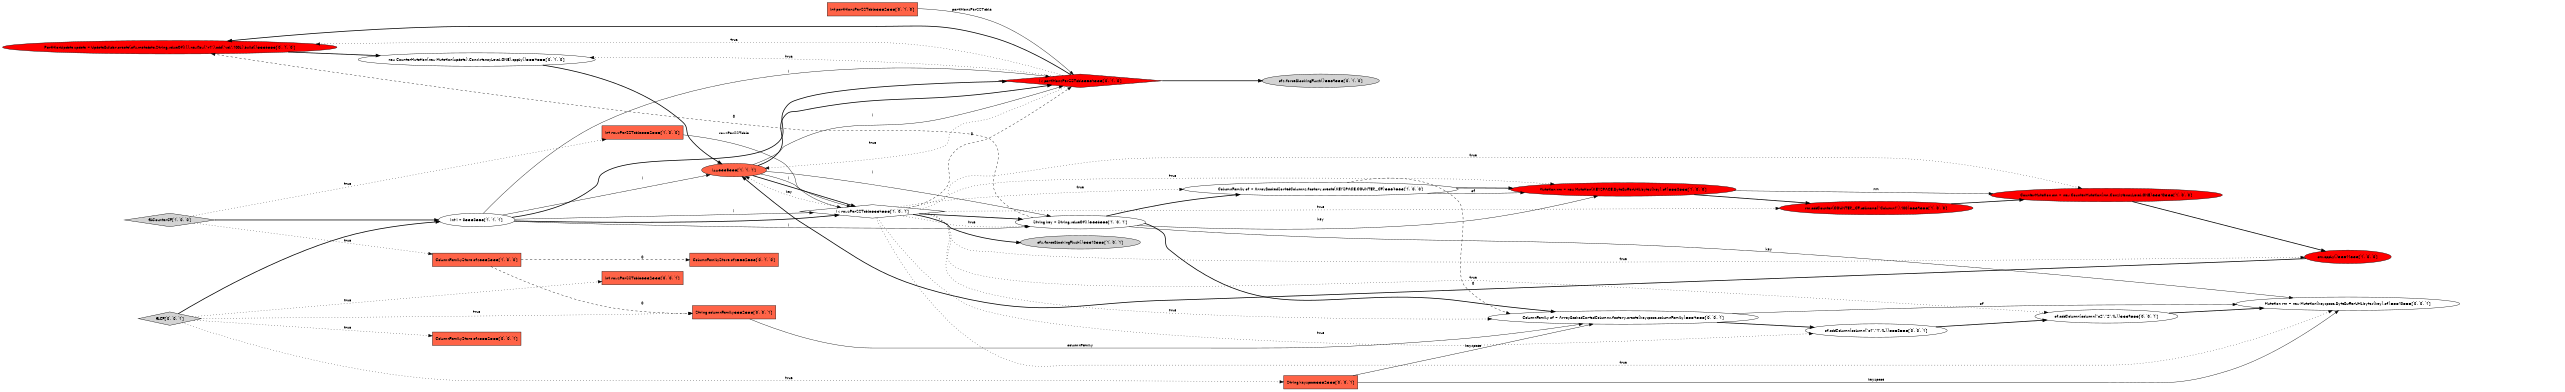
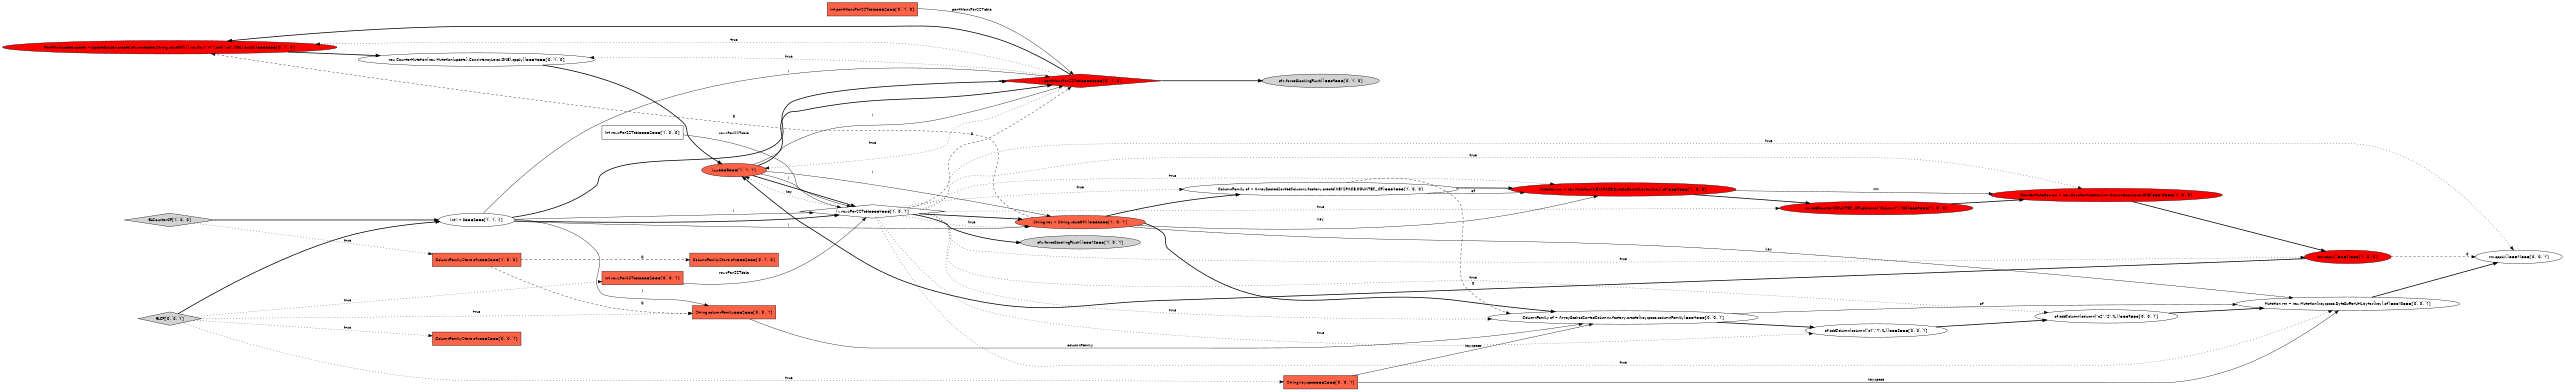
(643, 133) -> (643, 133)
(396, 178) -> none
(604, 195) -> (597, 280)
(1080, 222) -> (1080, 222)
none -> (2519, 257)
none -> (781, 274)
